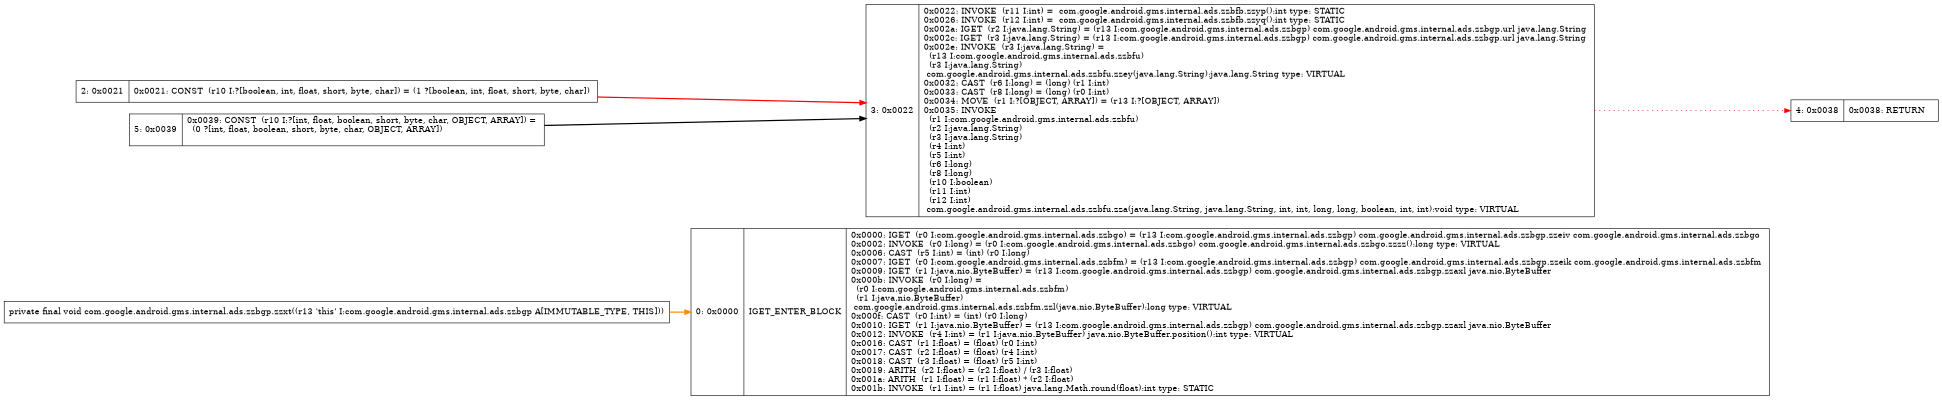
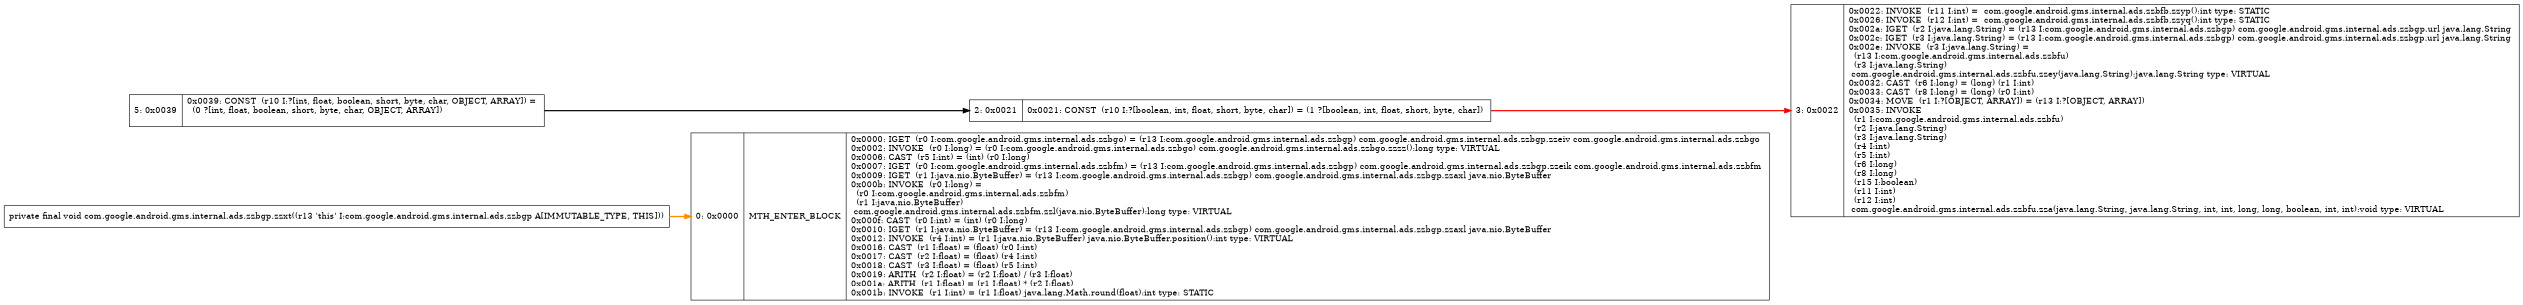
(1865, 111) -> none
(702, 122) -> (754, 111)
(958, 183) -> (1883, 183)
(795, 312) -> (795, 216)
